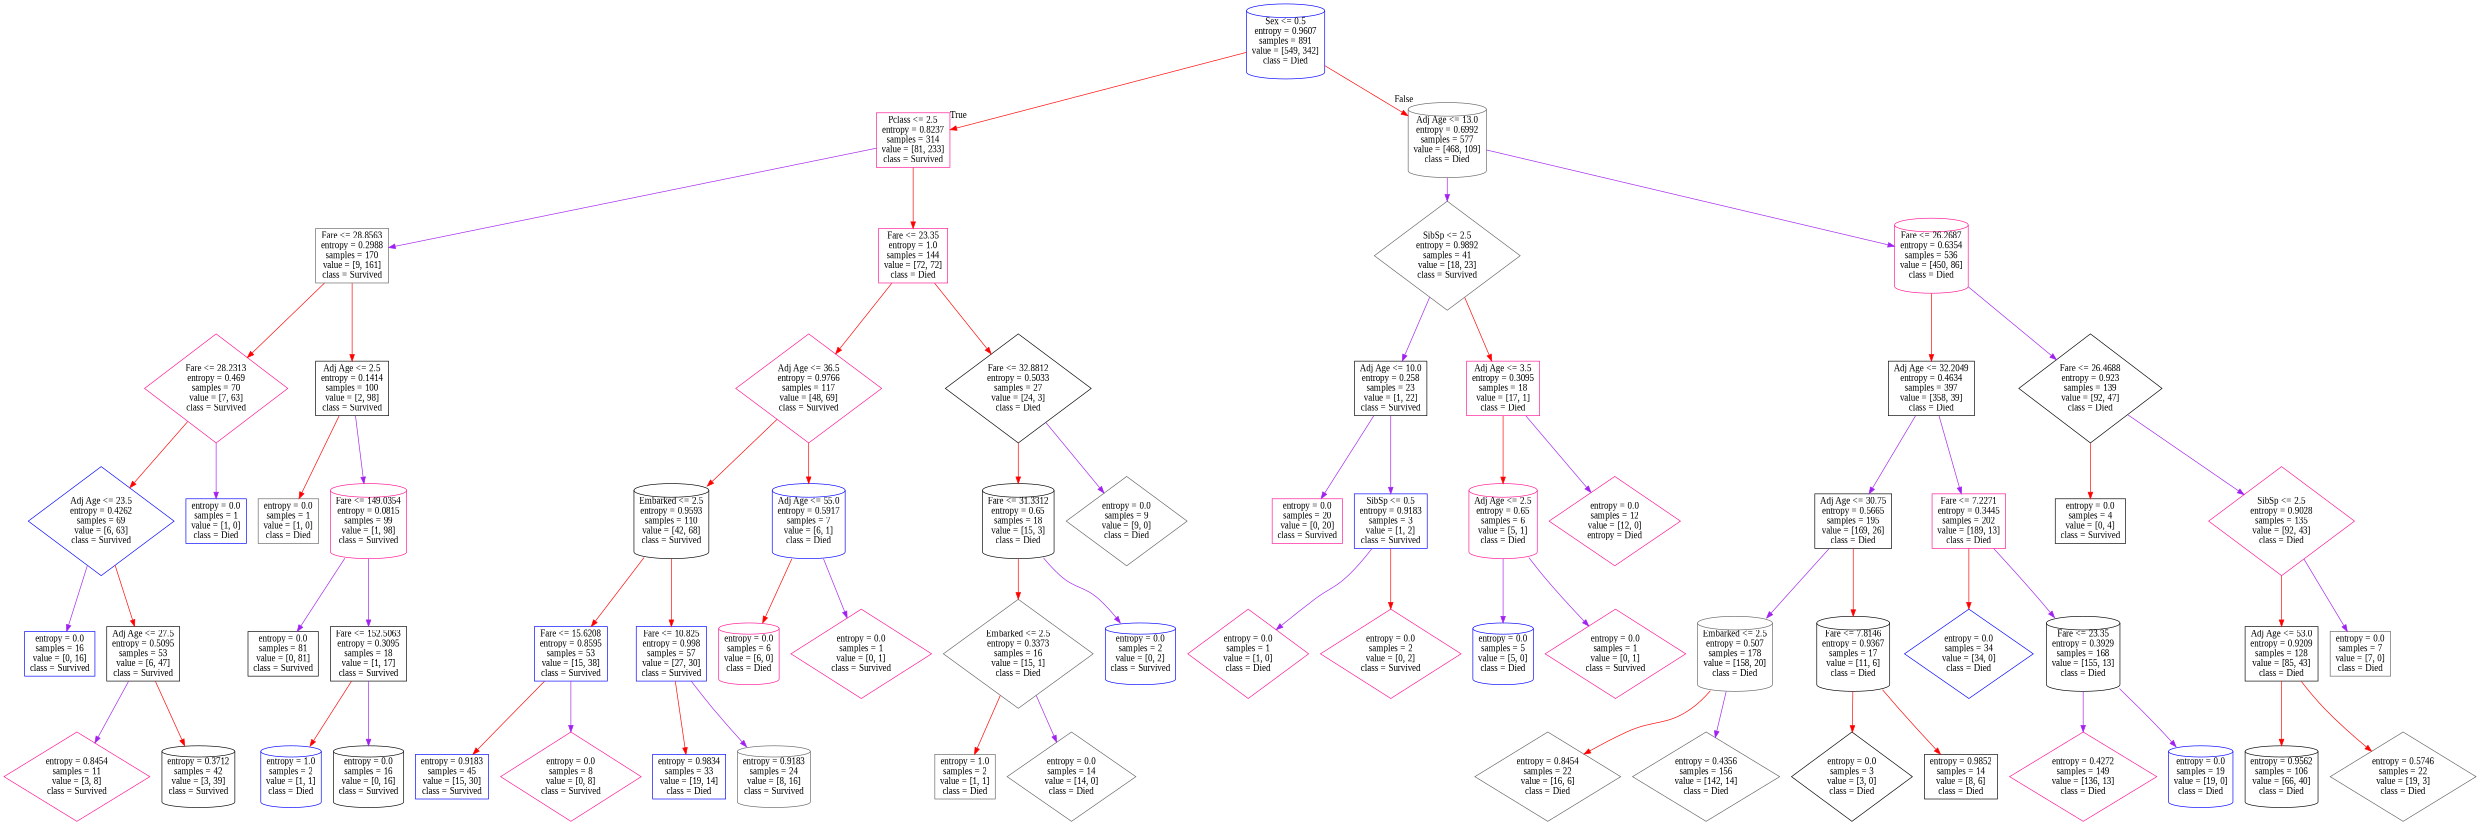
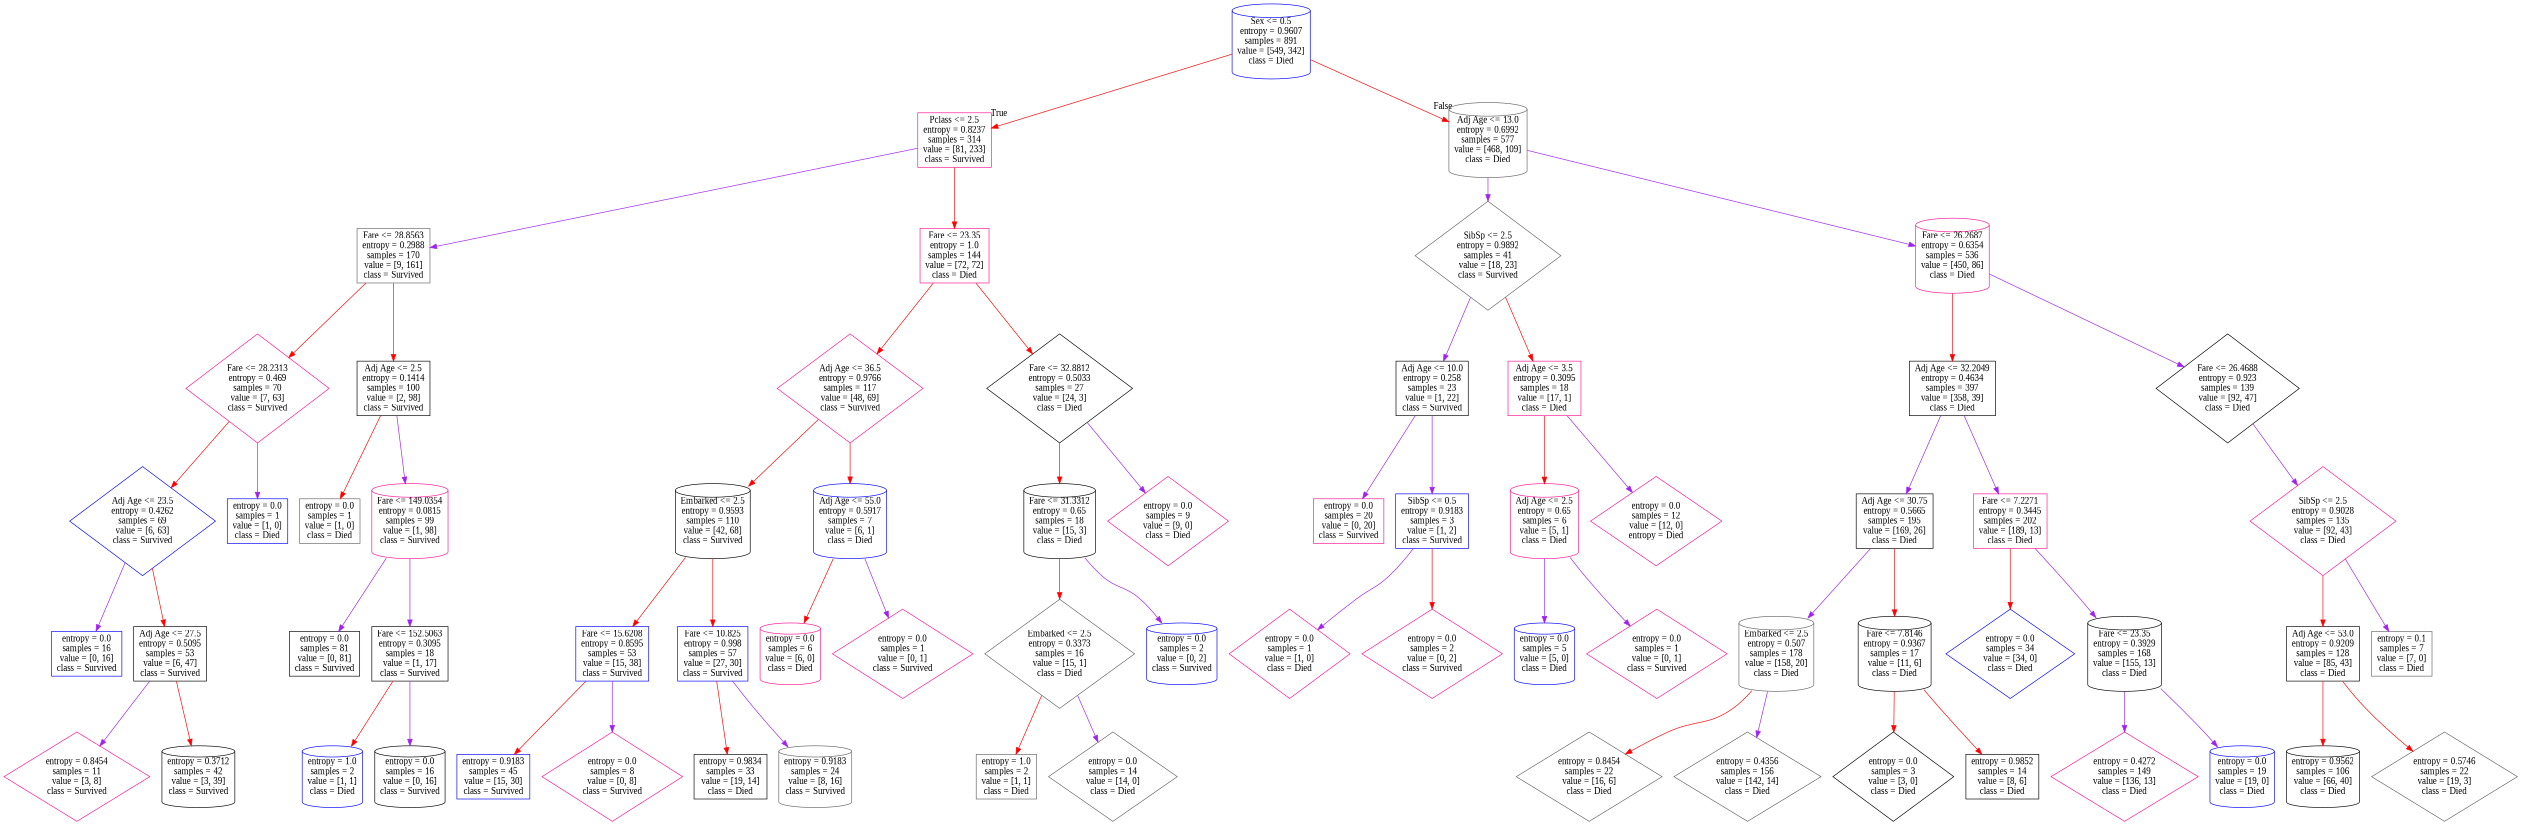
(1127, 521) -> (1168, 521)
(2090, 521) -> none
(2360, 654) -> (2402, 654)
(689, 777) -> (731, 777)
